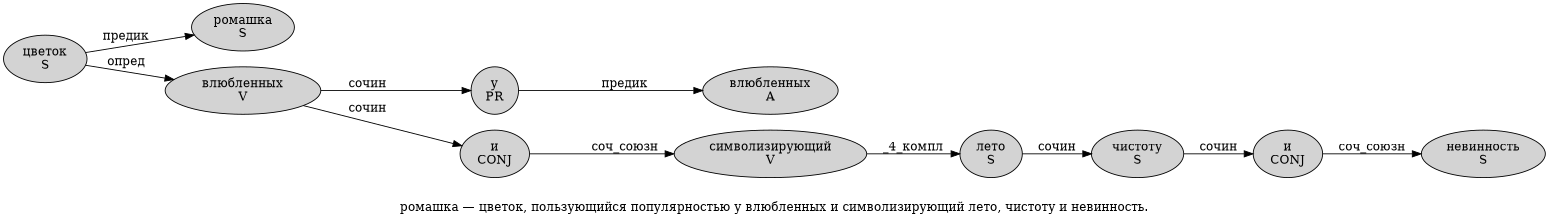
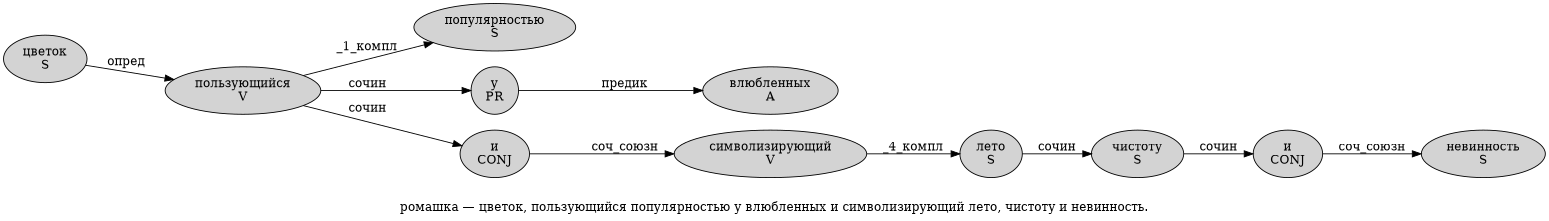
(243, 27) -> none
none -> (495, 27)
(243, 91) -> (243, 91)
